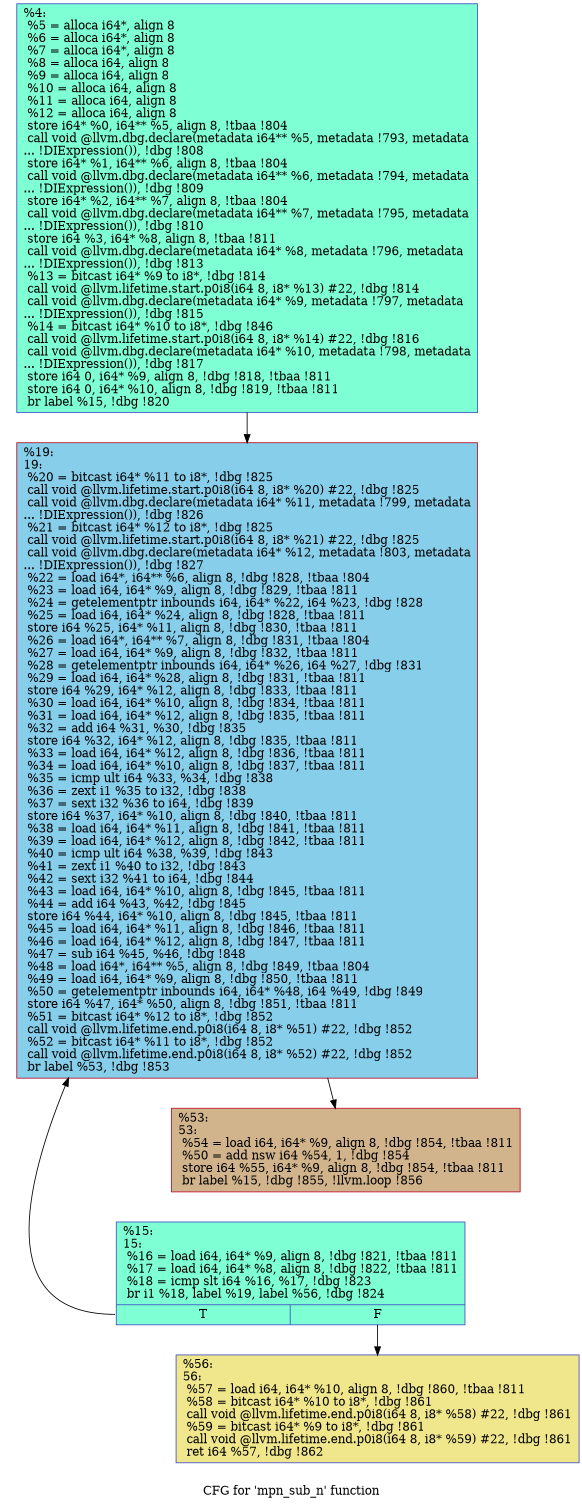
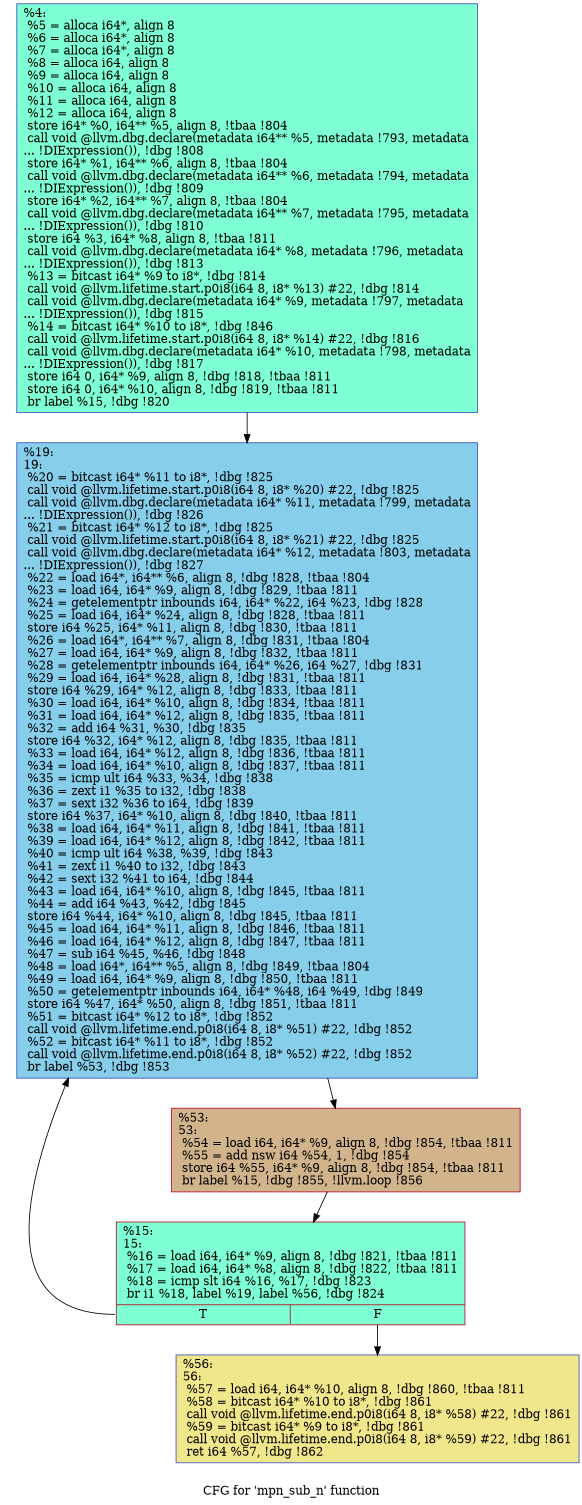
(247, 760) -> (247, 760)
(294, 1156) -> (294, 1156)
none -> (322, 1203)
(291, 1273) -> (291, 1273)
